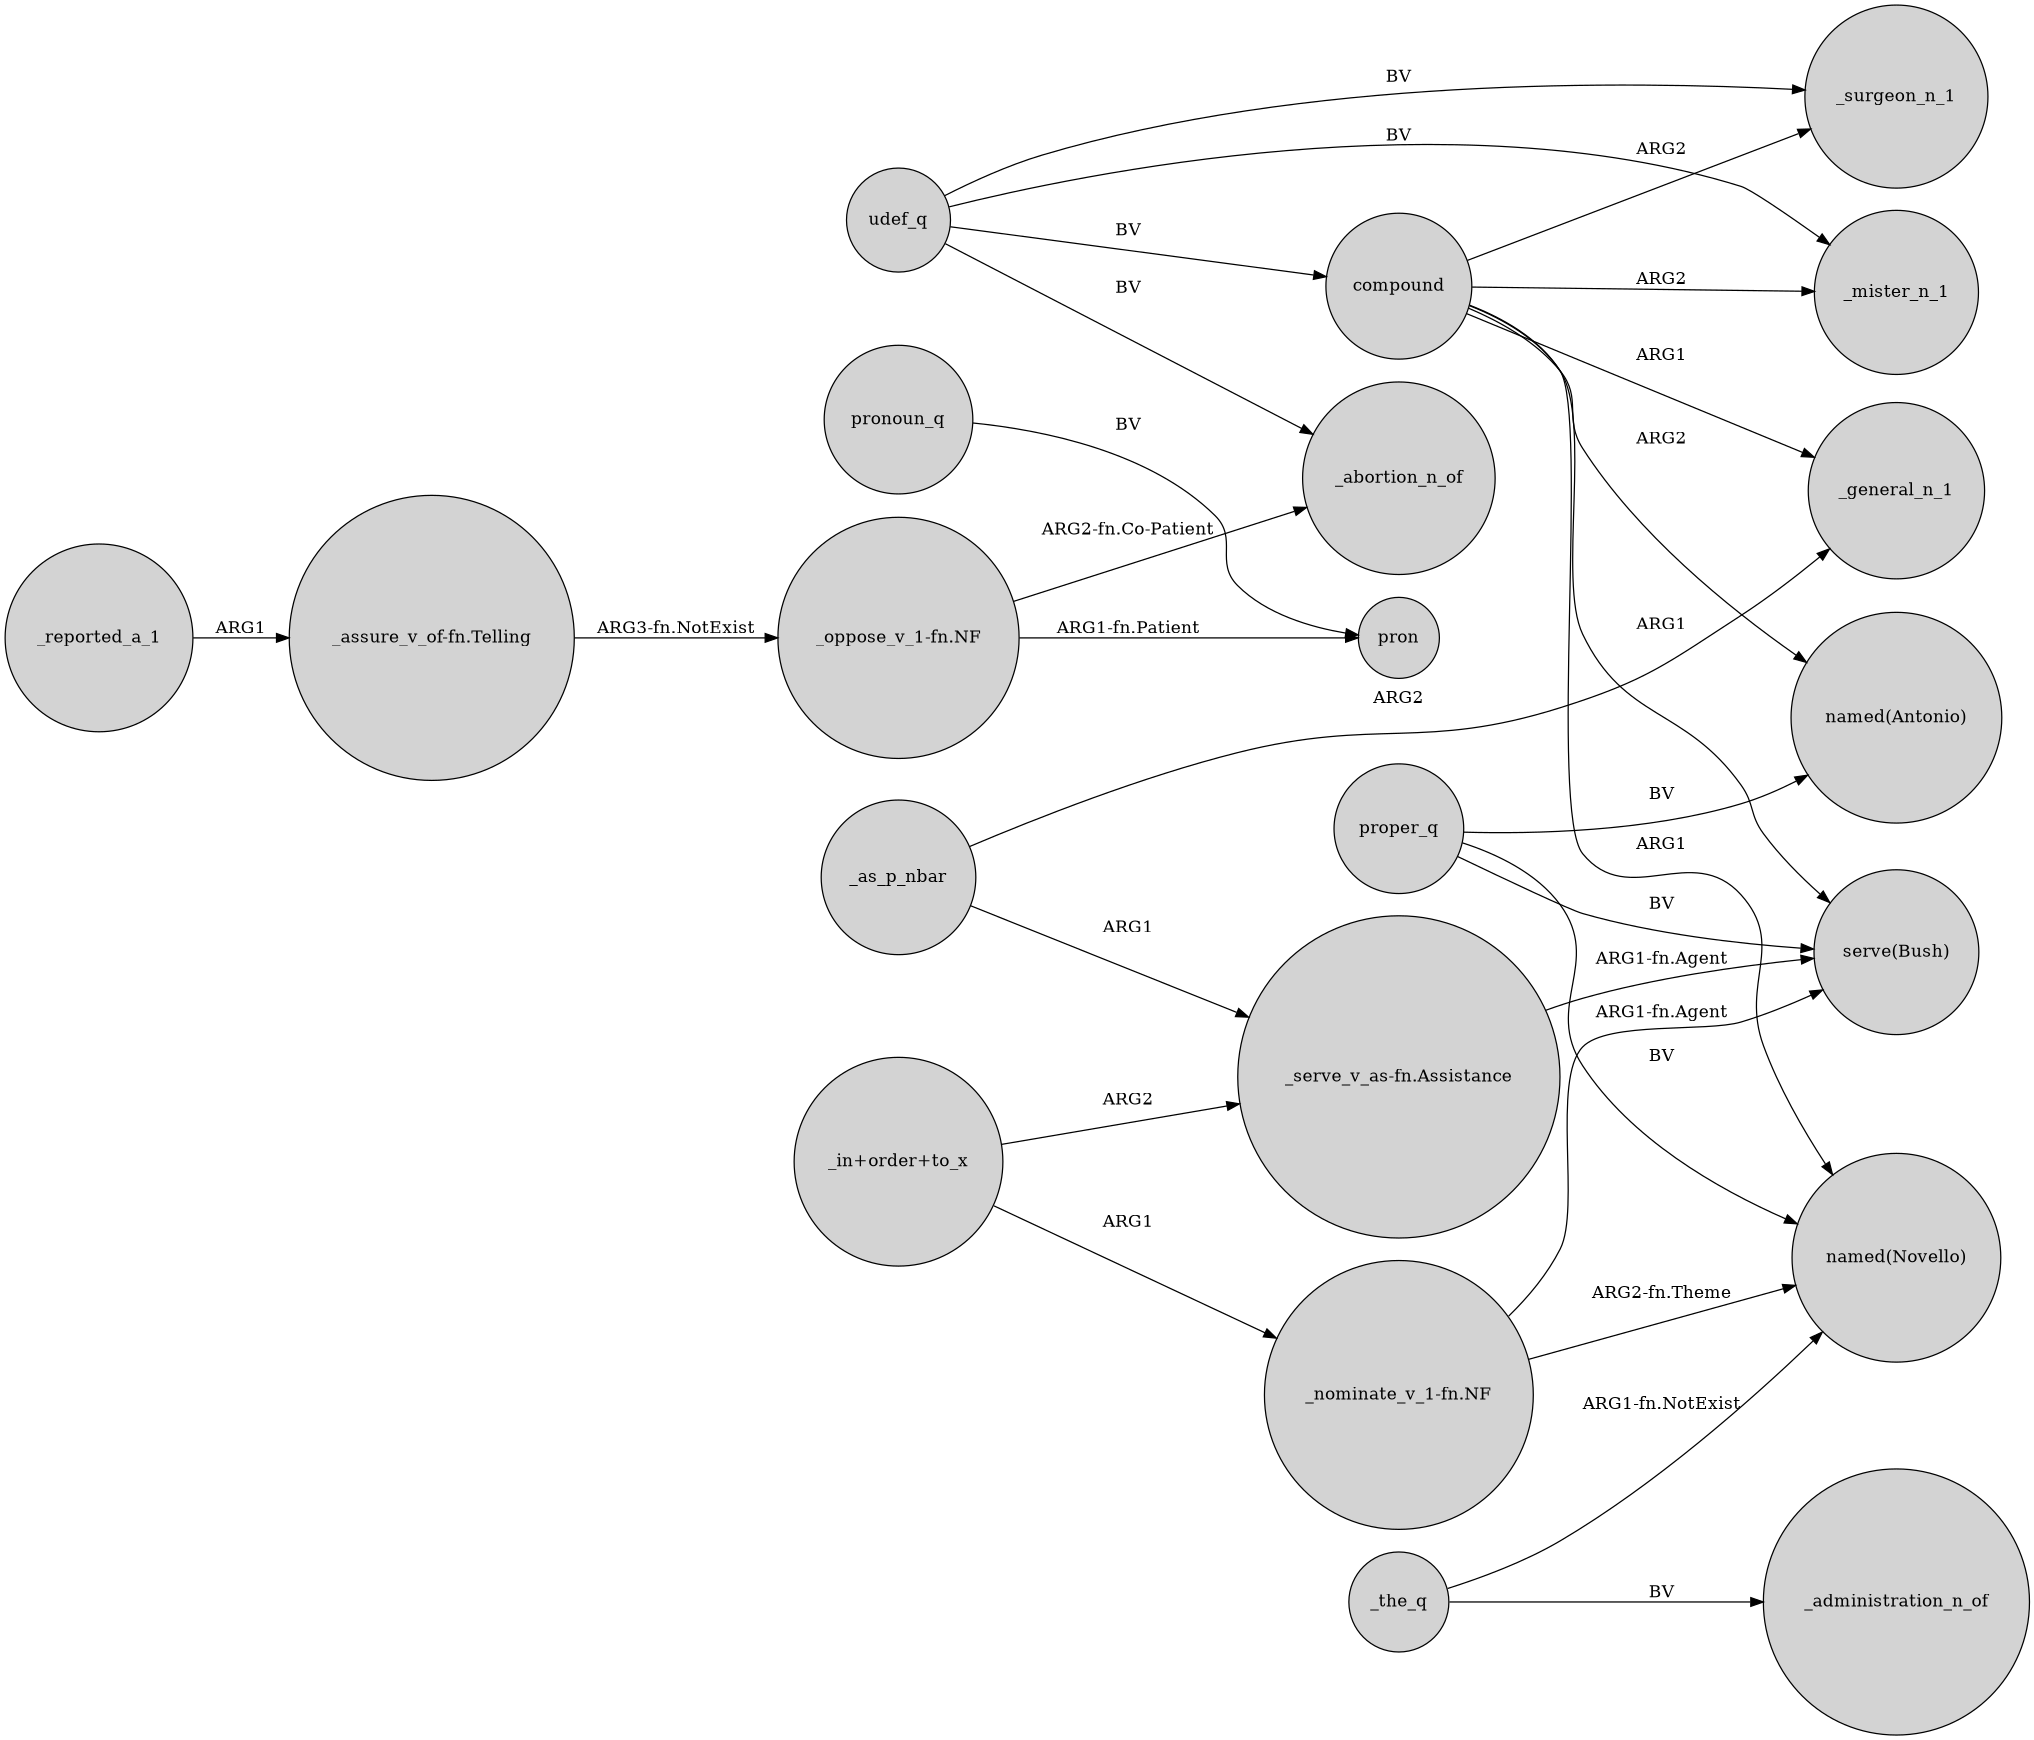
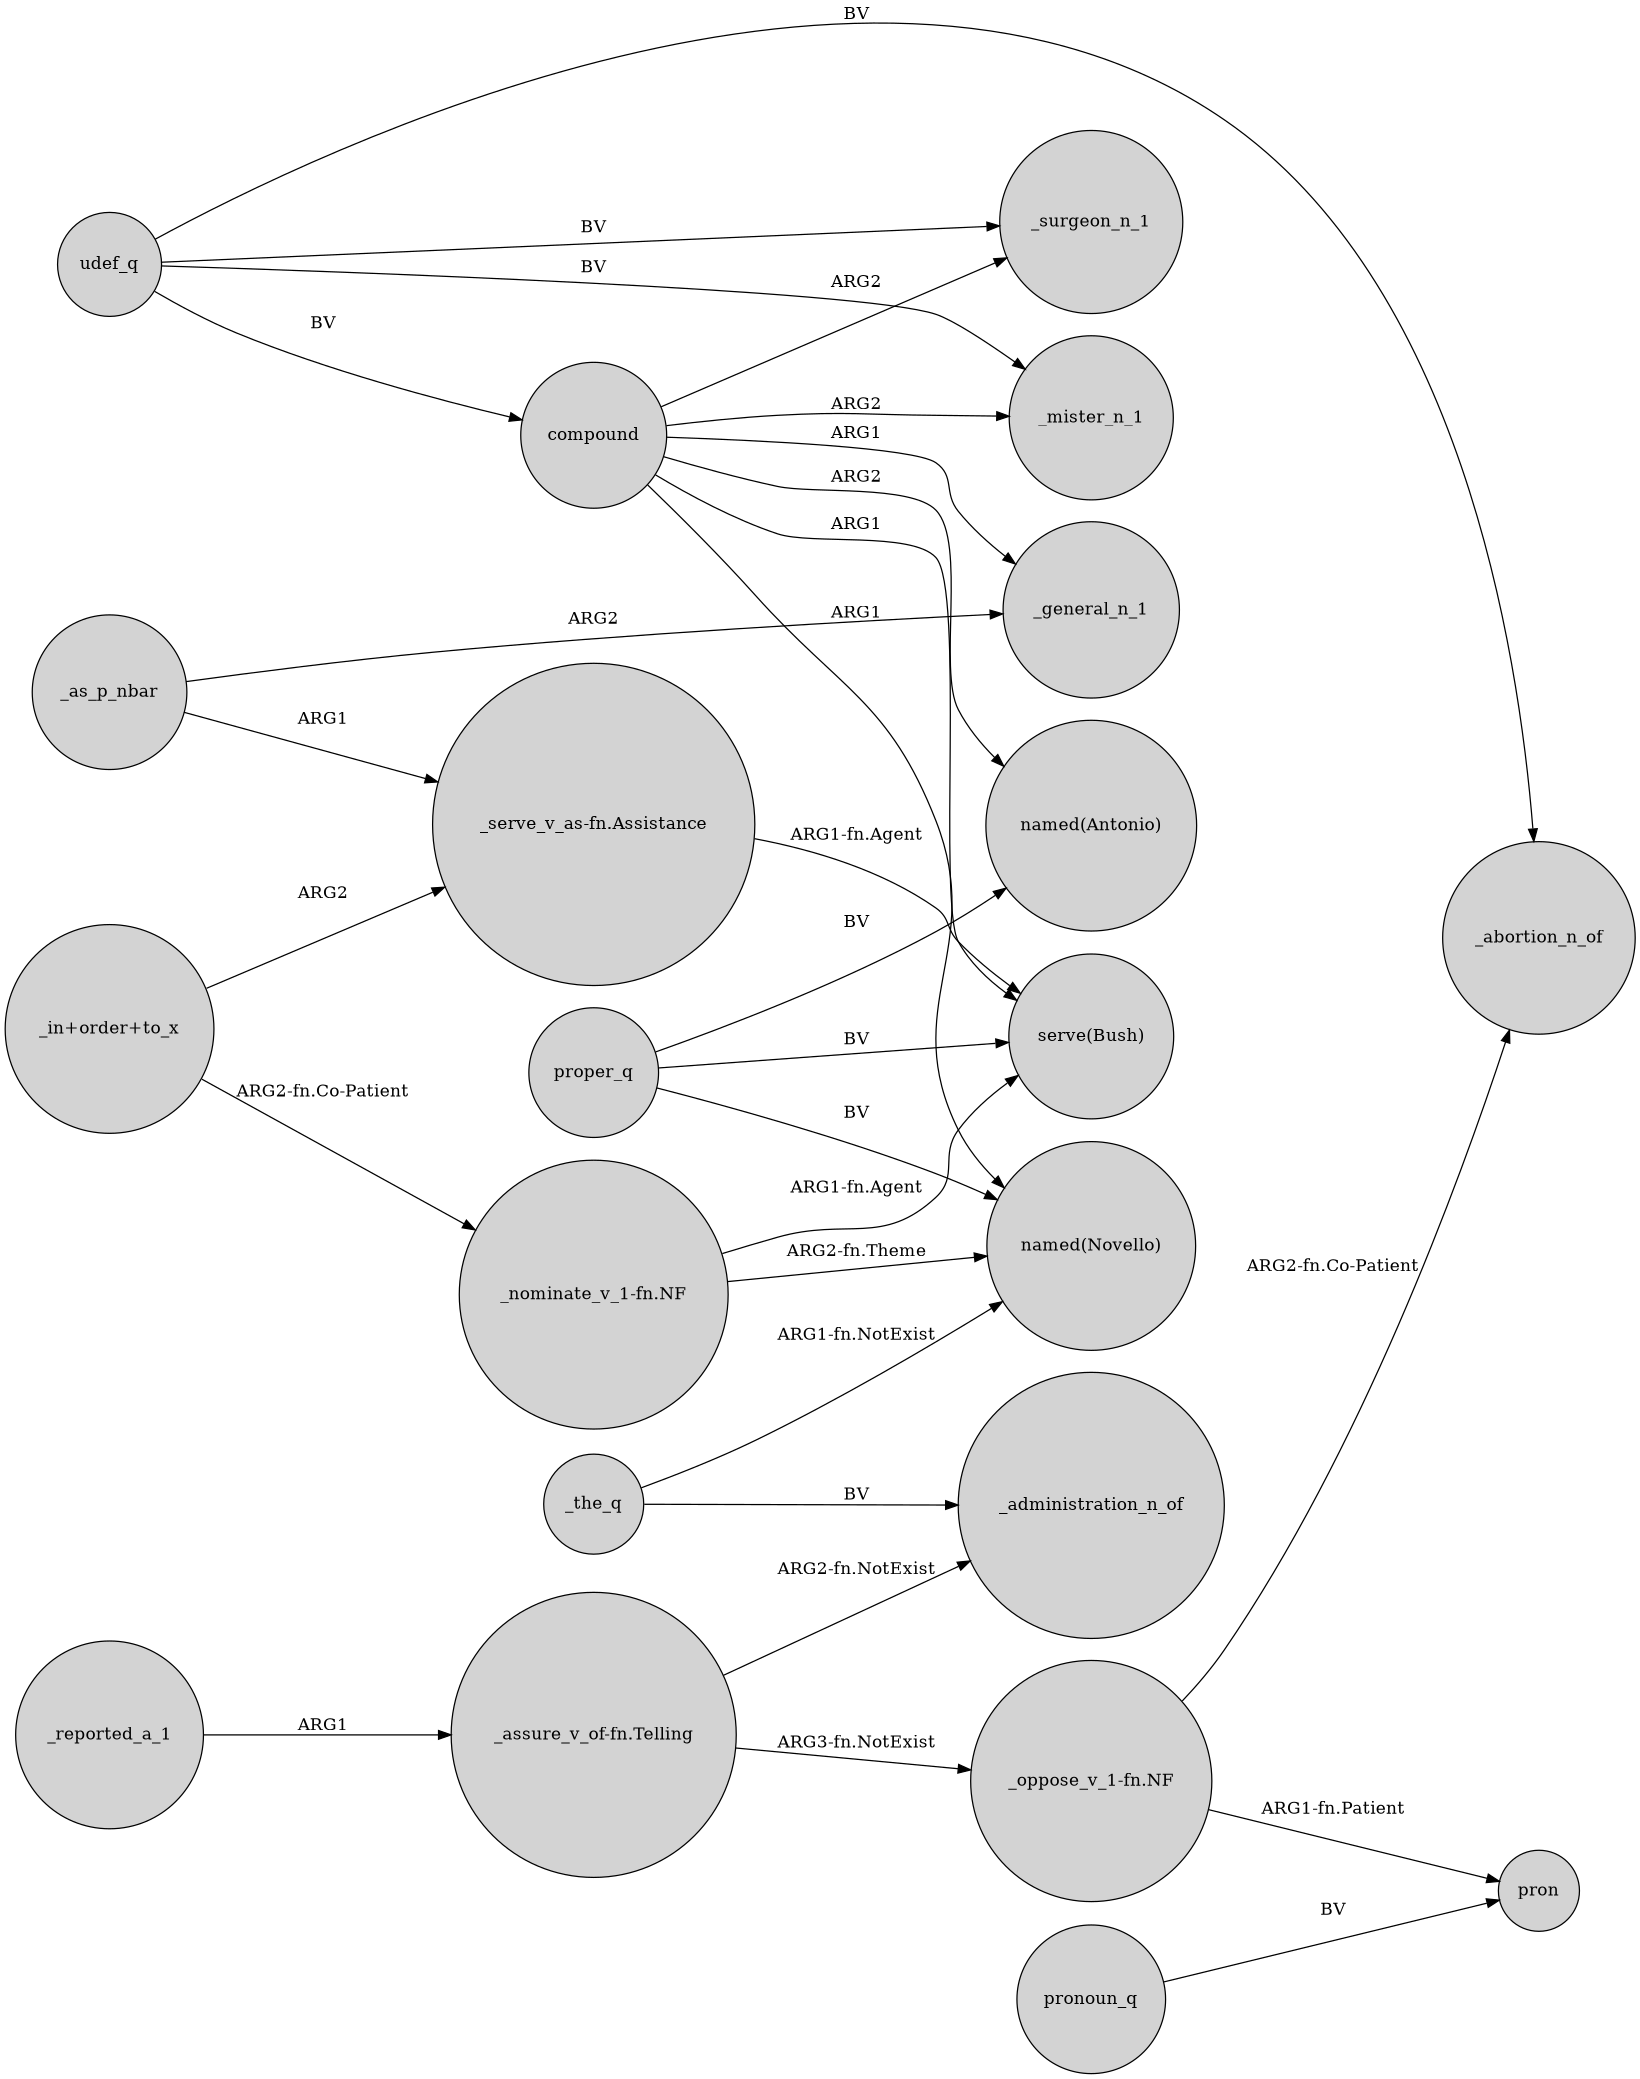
(1128, 1222) -> (323, 1092)
none -> (841, 1621)
